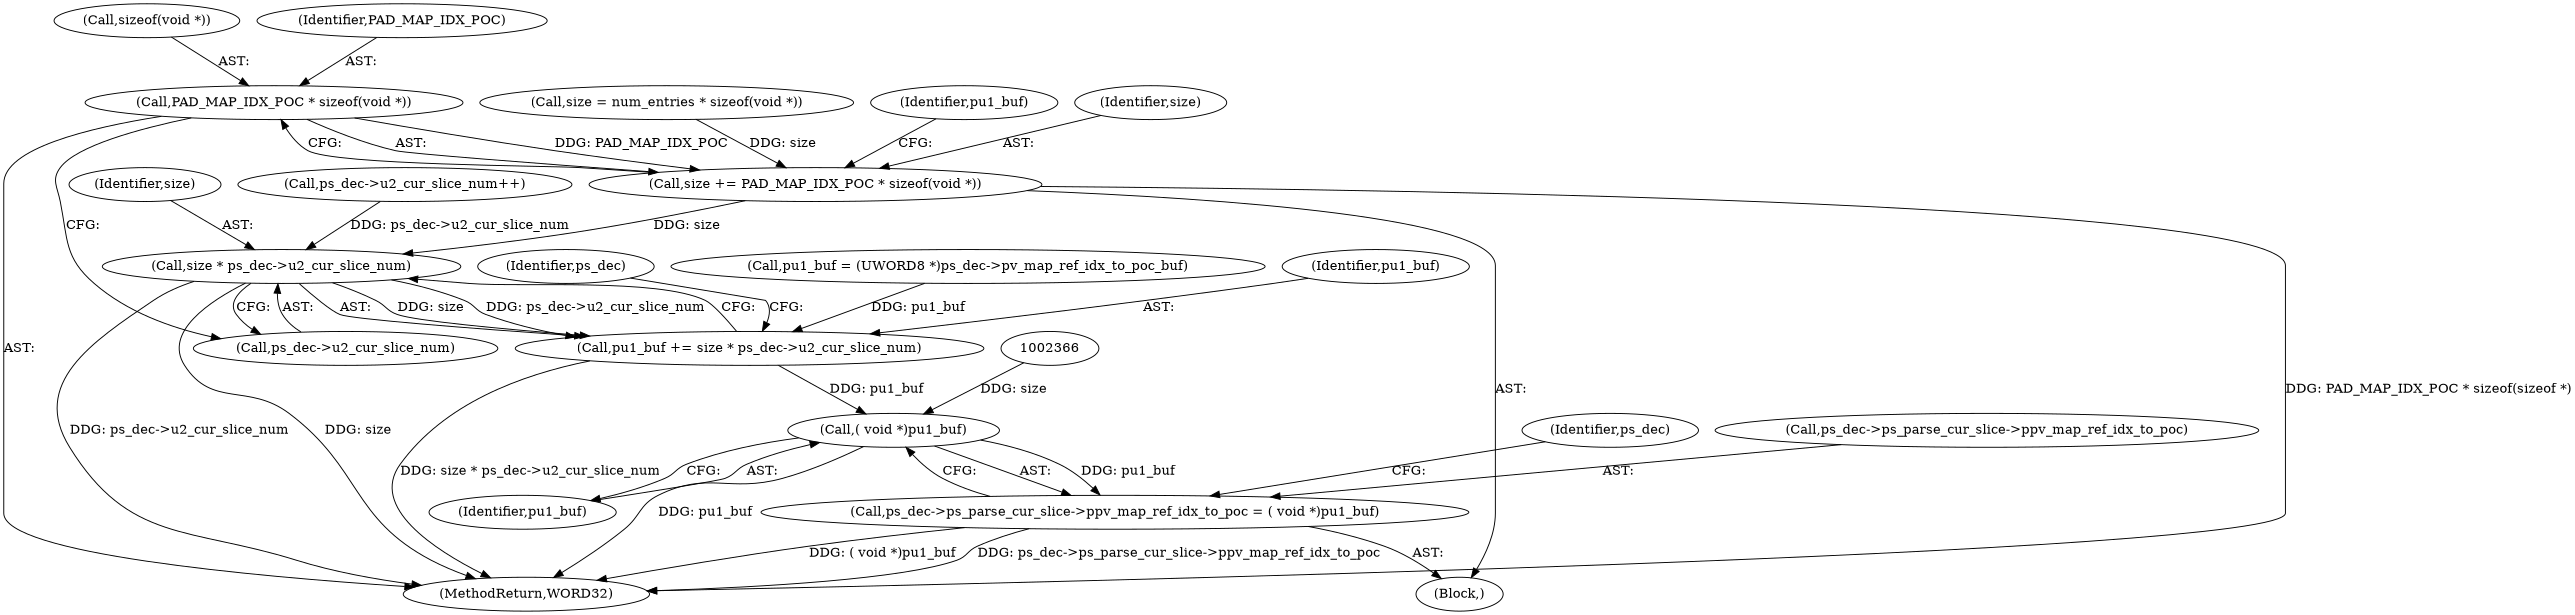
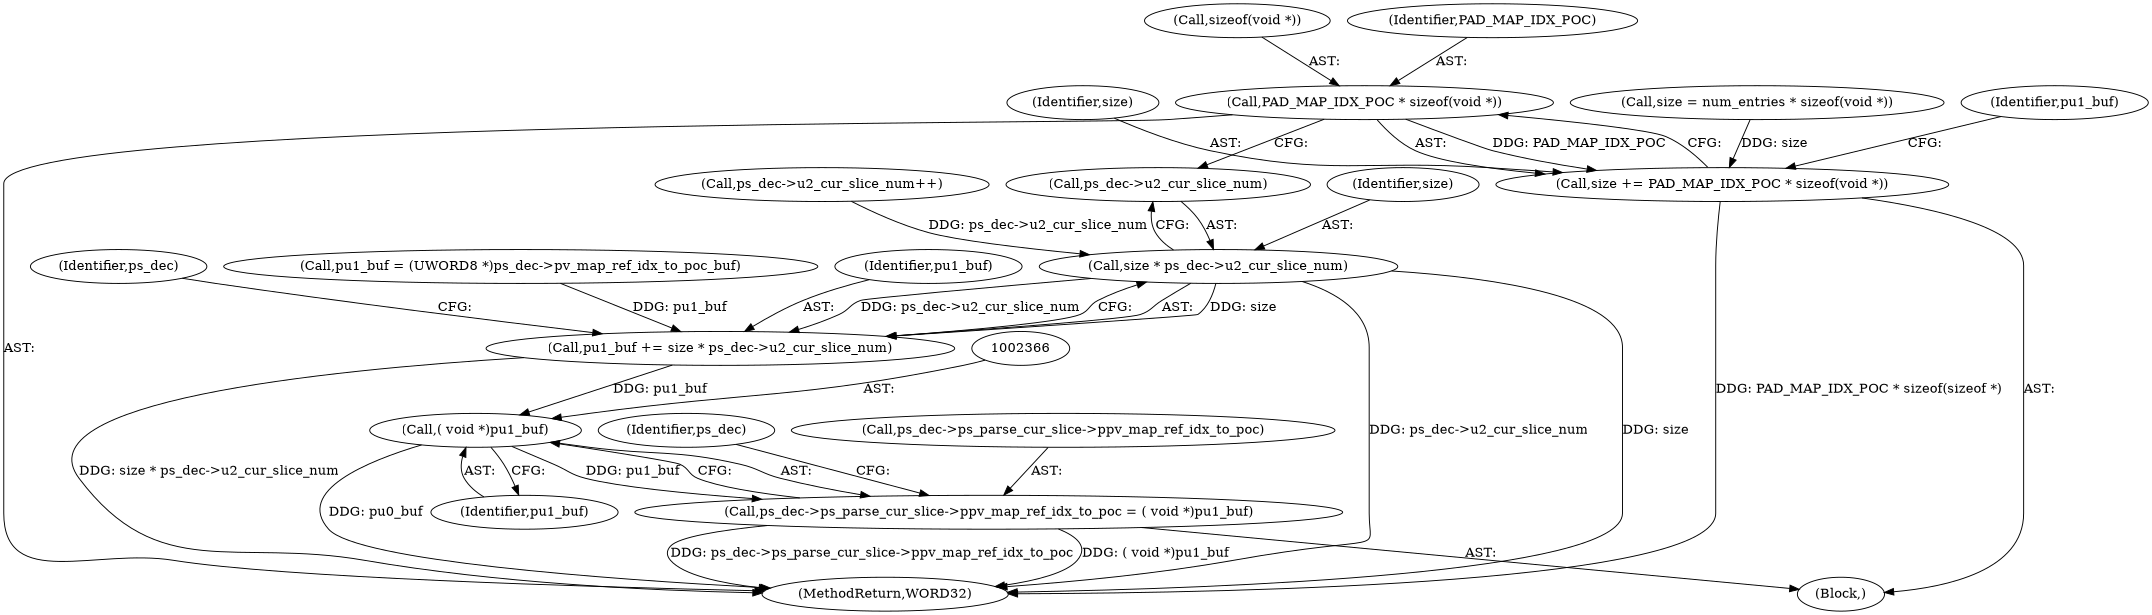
(580, 232) -> none
(1014, 389) -> (881, 389)
(705, 512) -> (376, 512)
